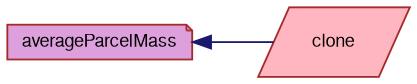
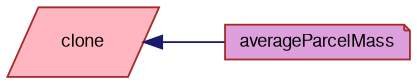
(242, 42) -> (194, 42)
